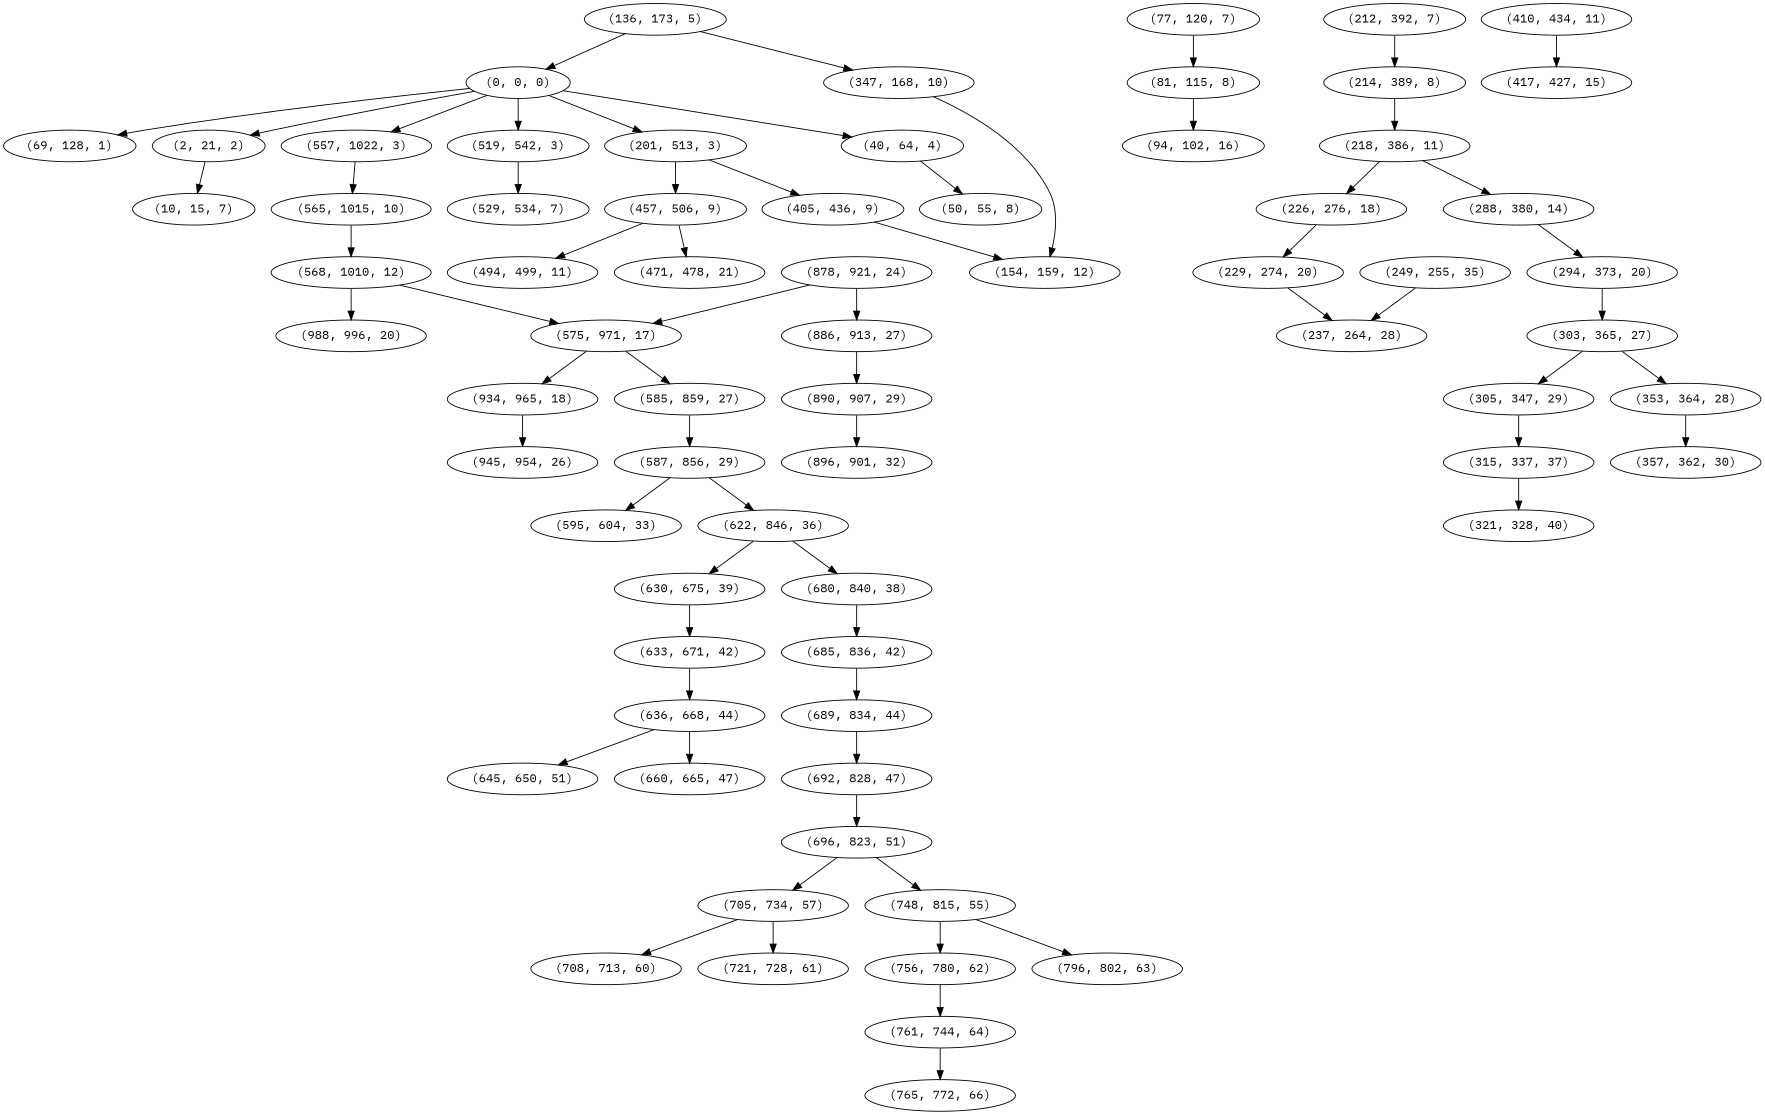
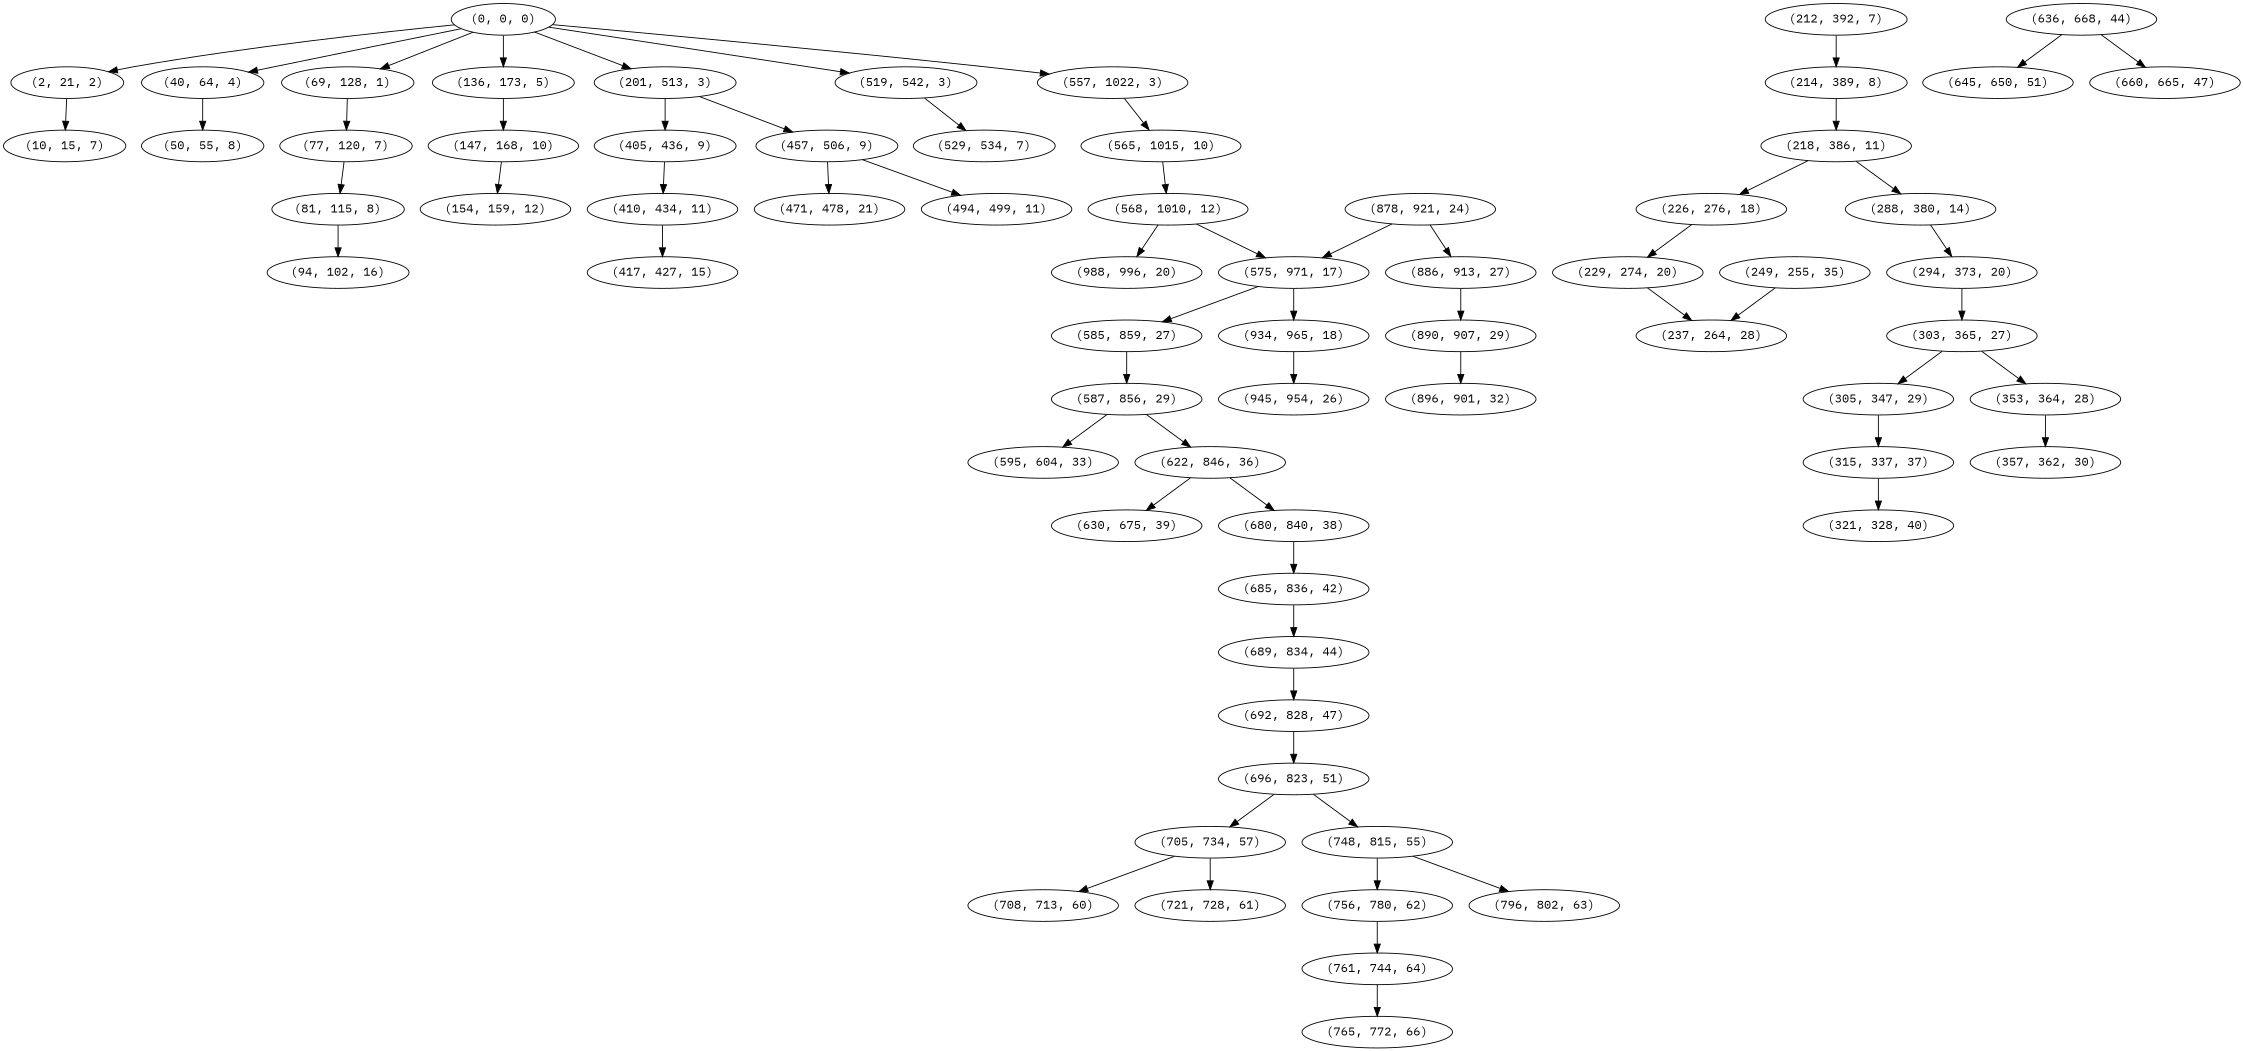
(590, 50) -> (503, 47)
(899, 83) -> (503, 146)
none -> (347, 110)
(934, 240) -> (664, 173)
(690, 652) -> none
